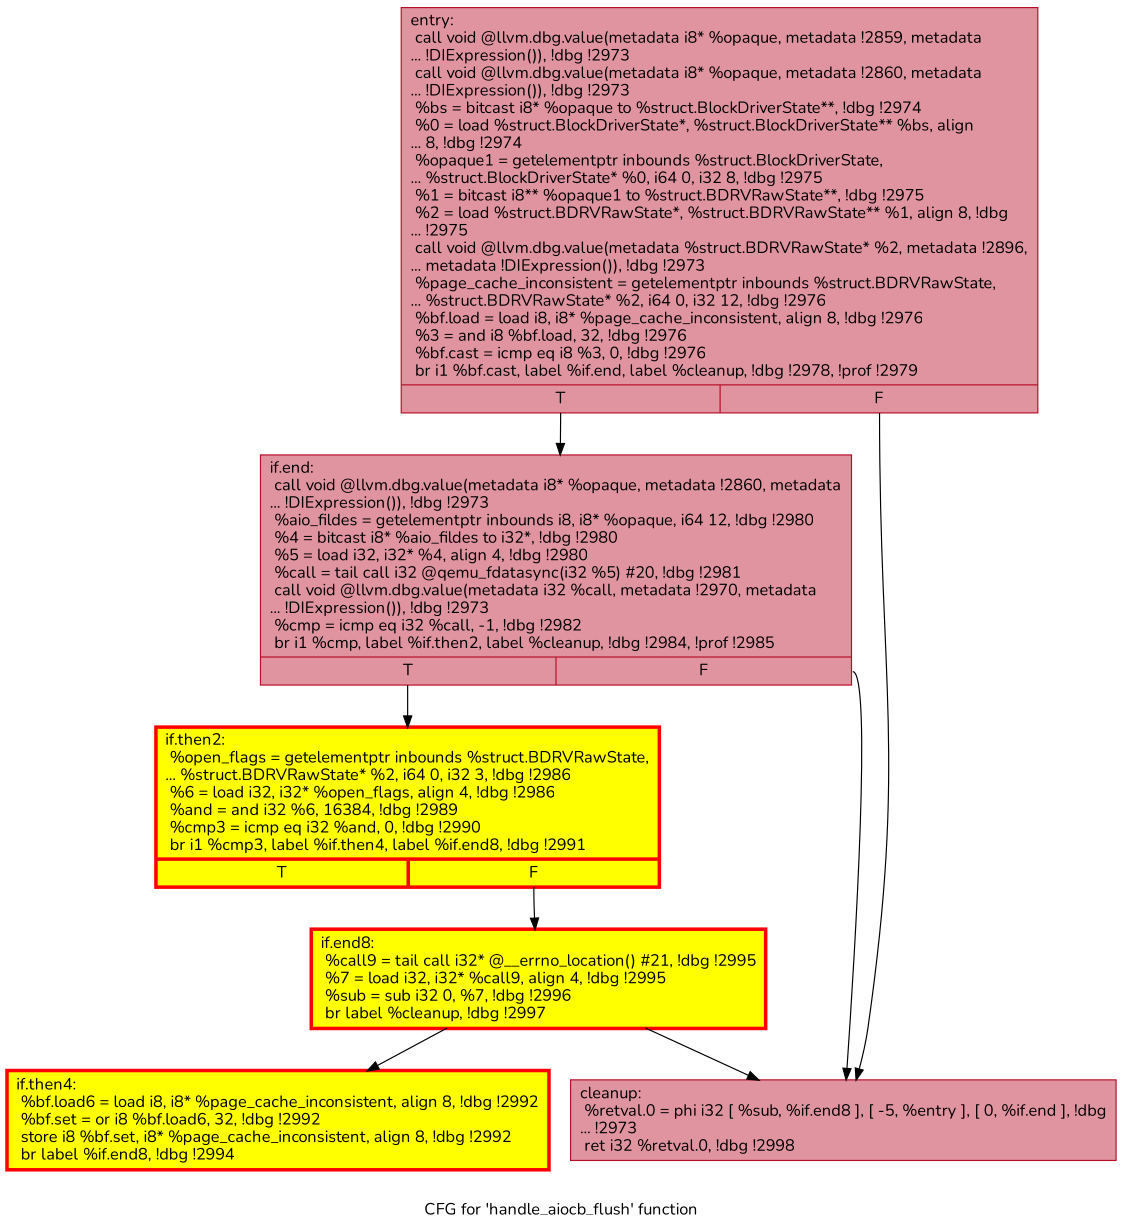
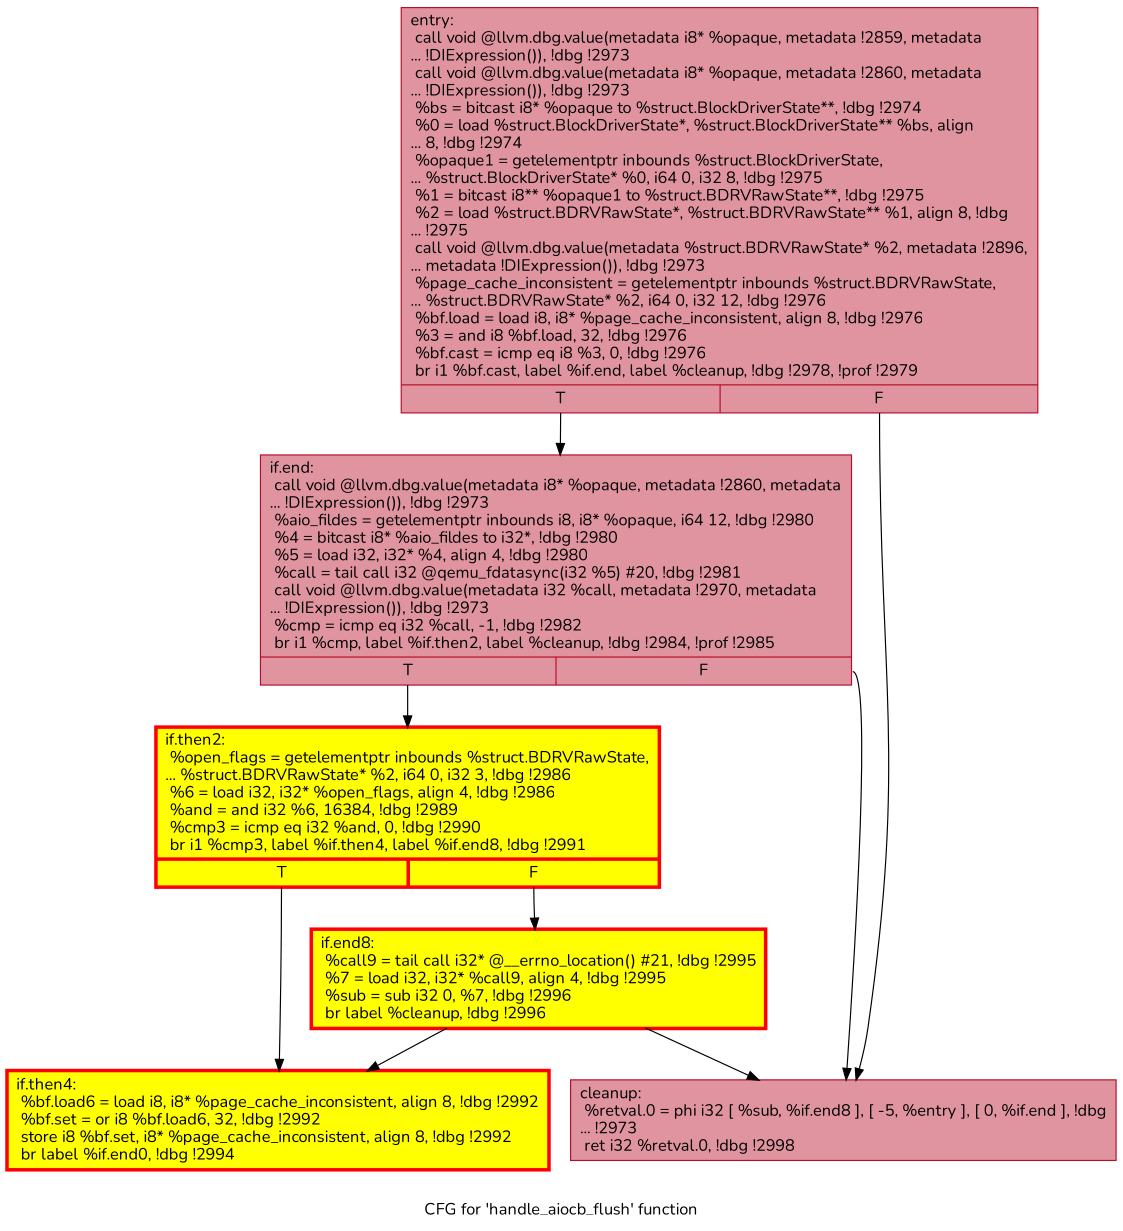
none -> (281, 973)
(433, 1013) -> (433, 1013)
(126, 1155) -> (126, 1155)
